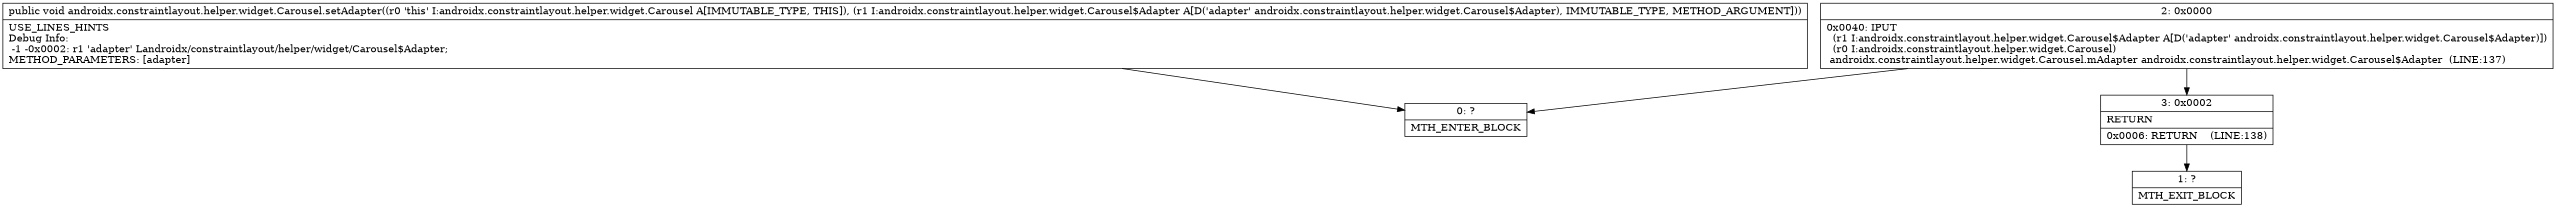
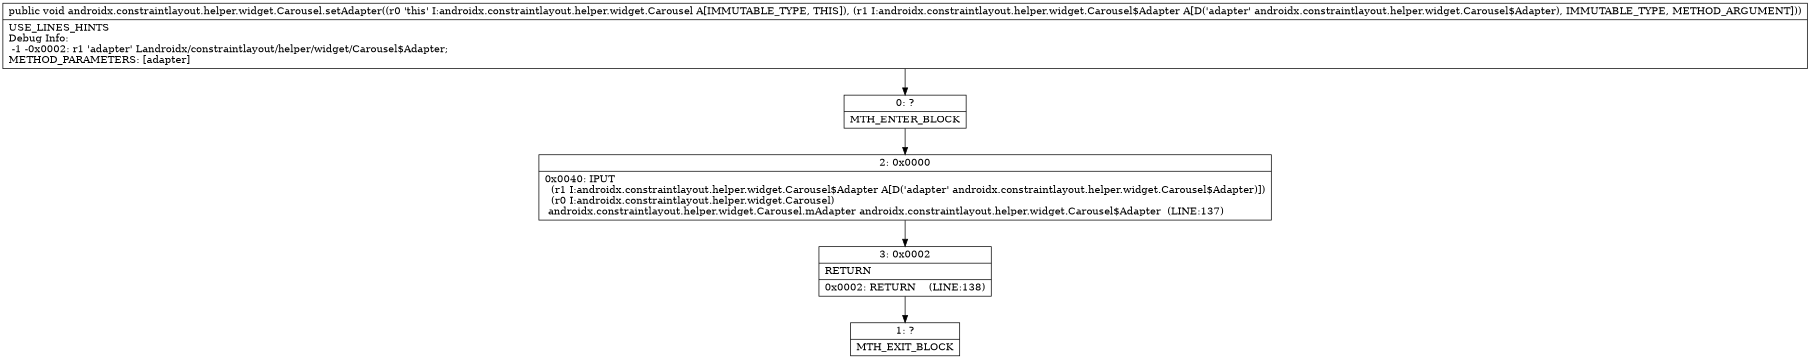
(1721, 90) -> (905, 138)
(2187, 136) -> (905, 288)
